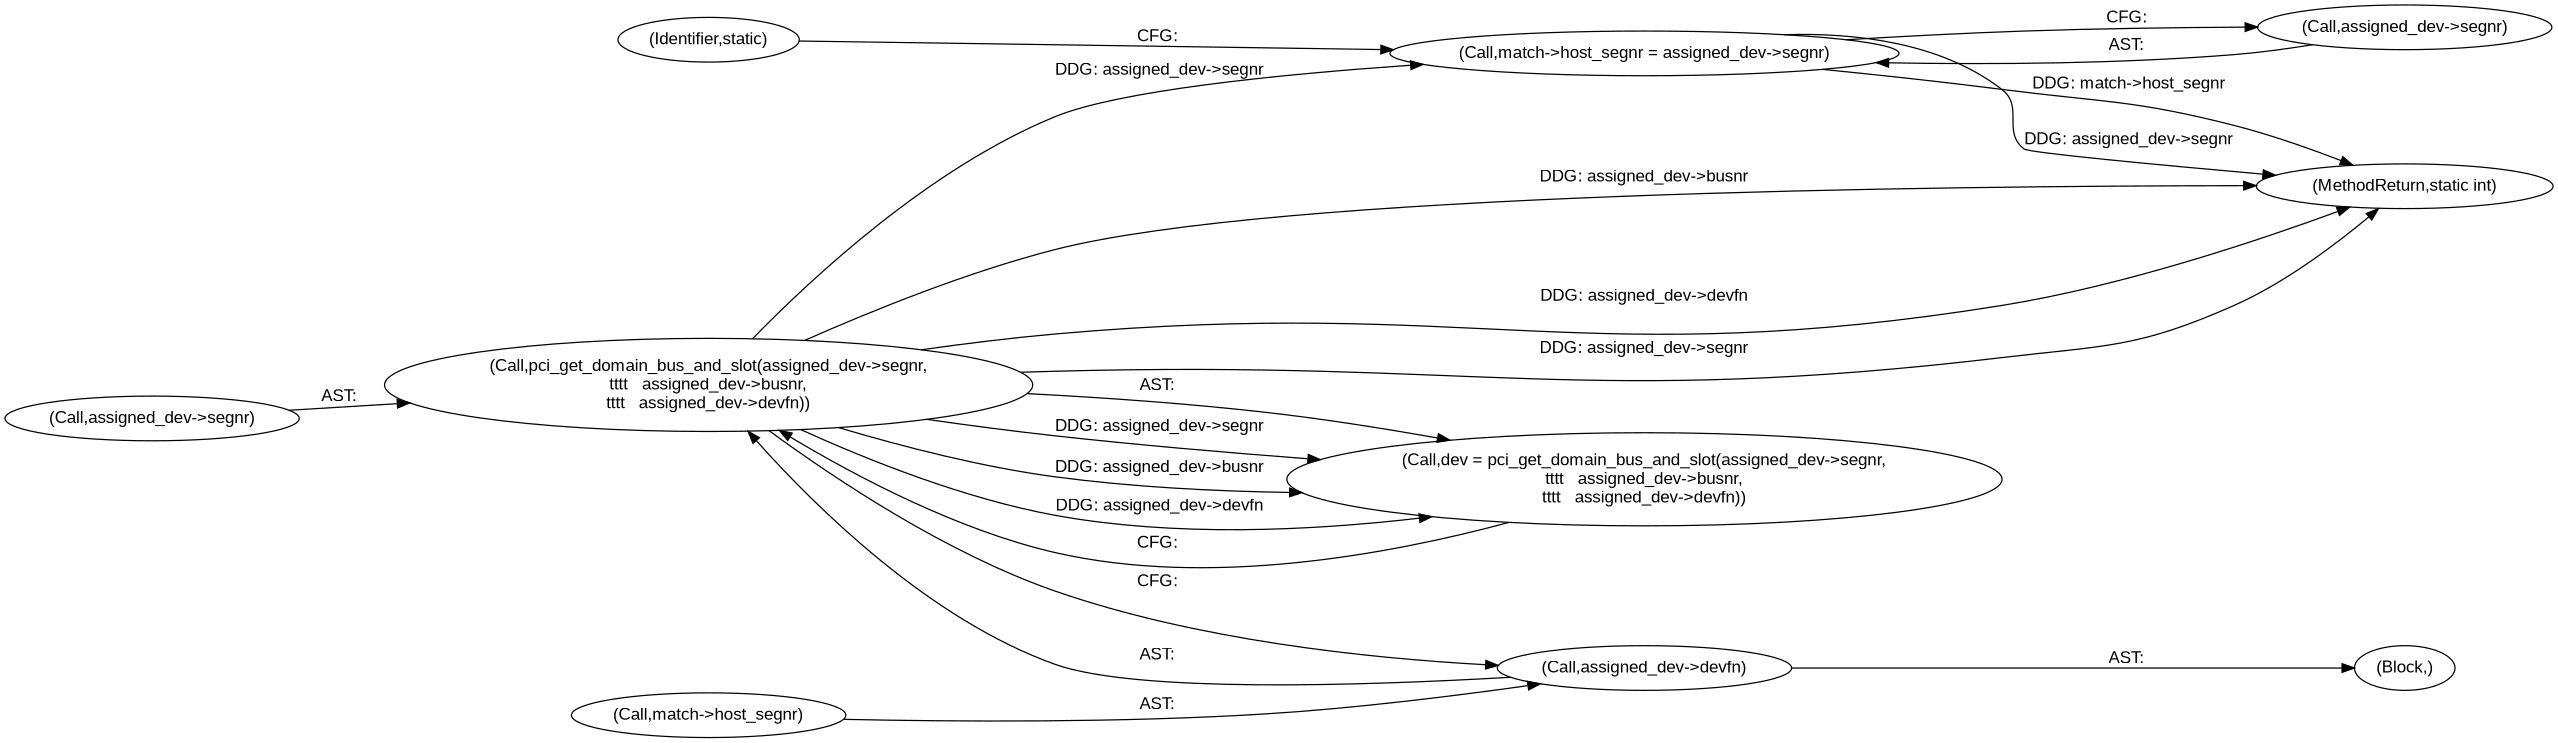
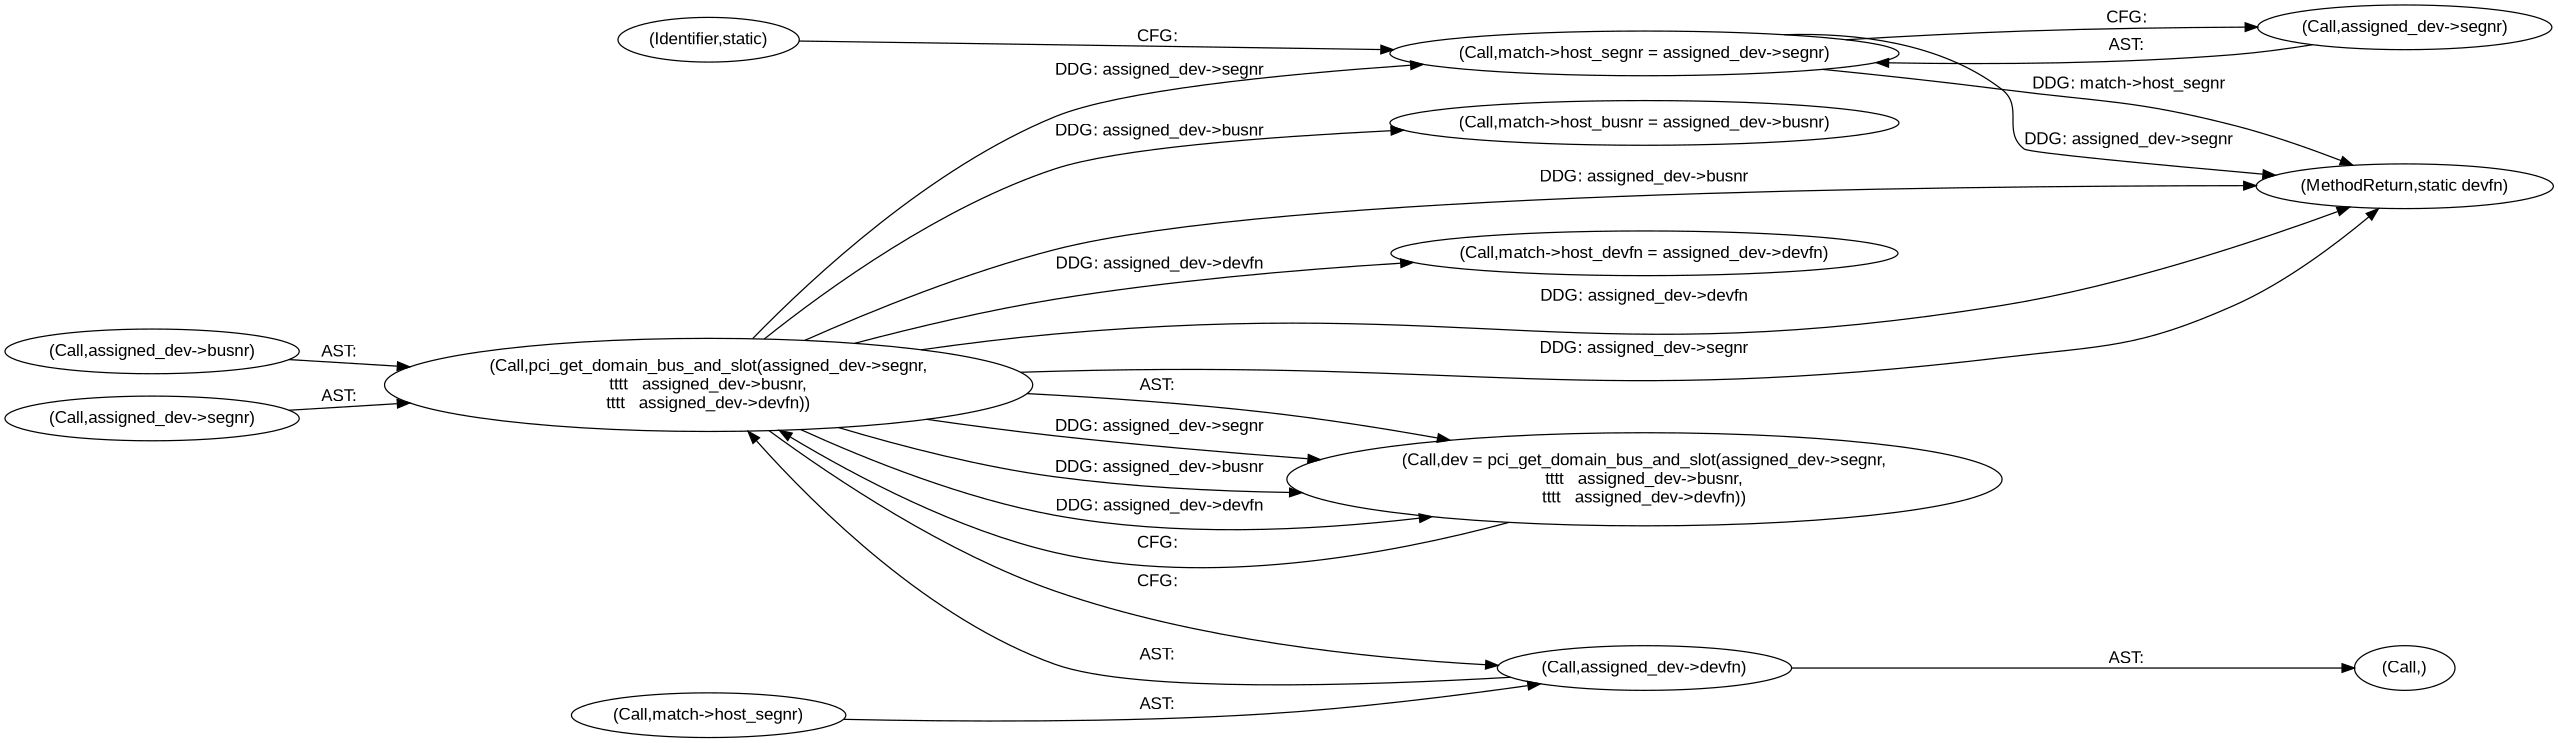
none -> (1644, 123)
(2405, 186) -> (2405, 186)
none -> (1644, 253)
none -> (152, 351)
(2405, 668) -> (2405, 668)
